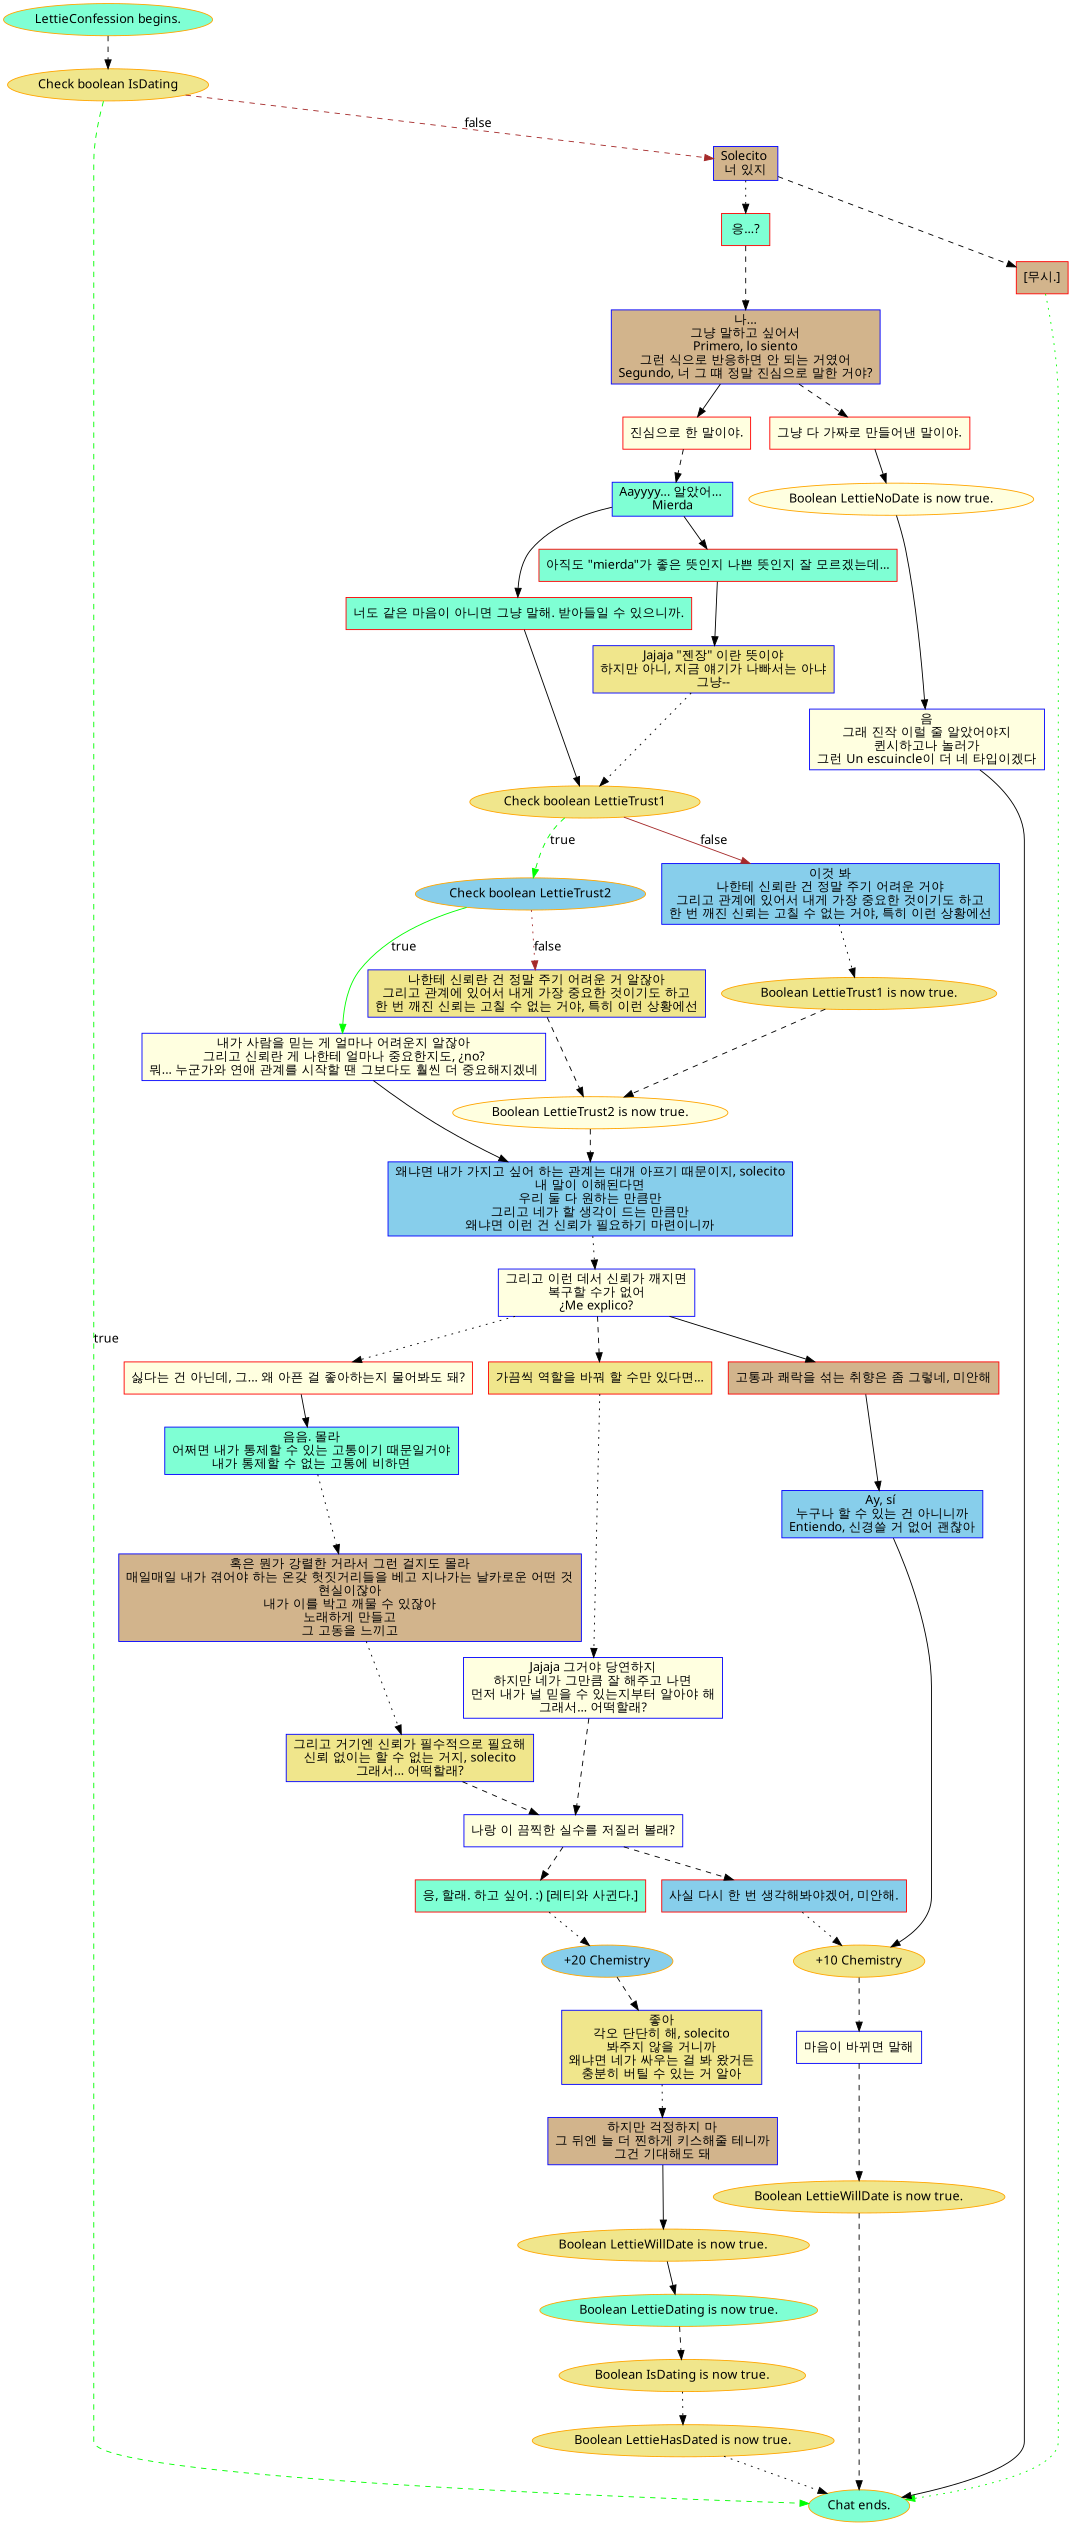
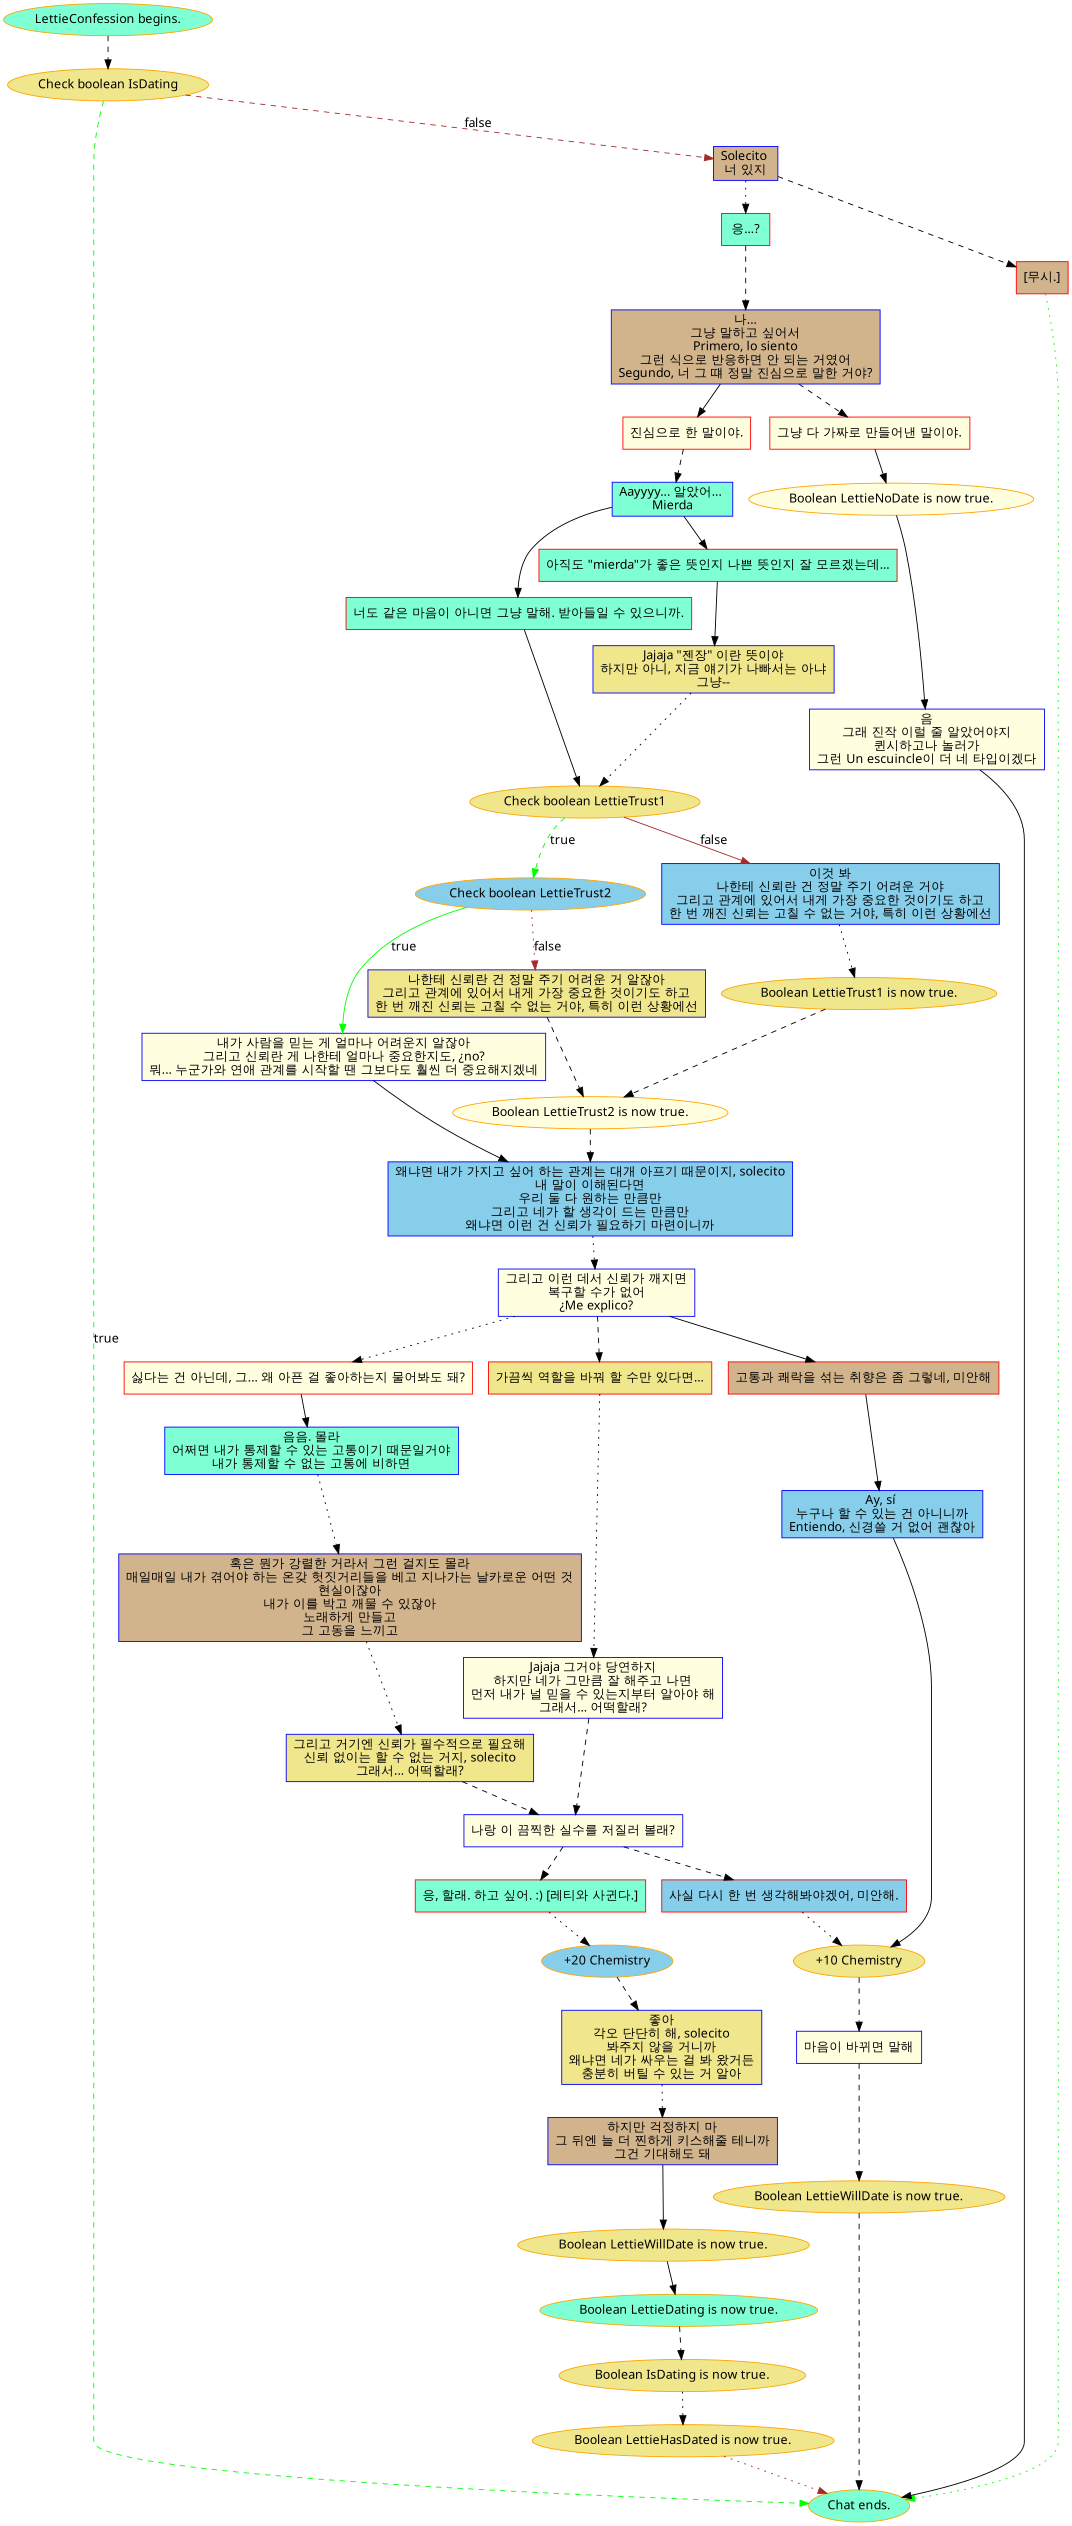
(771, 2473) -> (771, 2473)
